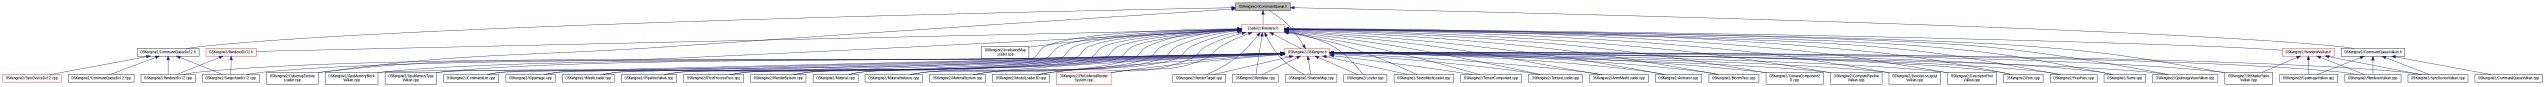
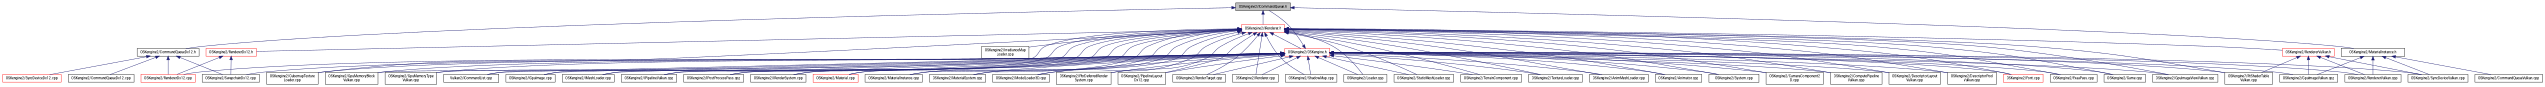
(1263, 28) -> (1263, 28)
(820, 36) -> (799, 60)
(2373, 52) -> (2373, 52)
none -> (1814, 56)
(168, 78) -> (168, 78)
(471, 78) -> (471, 78)
(836, 78) -> (836, 78)
(1084, 78) -> (1084, 78)
none -> (1142, 78)
(1734, 78) -> (1734, 78)
(2023, 78) -> (2023, 78)
